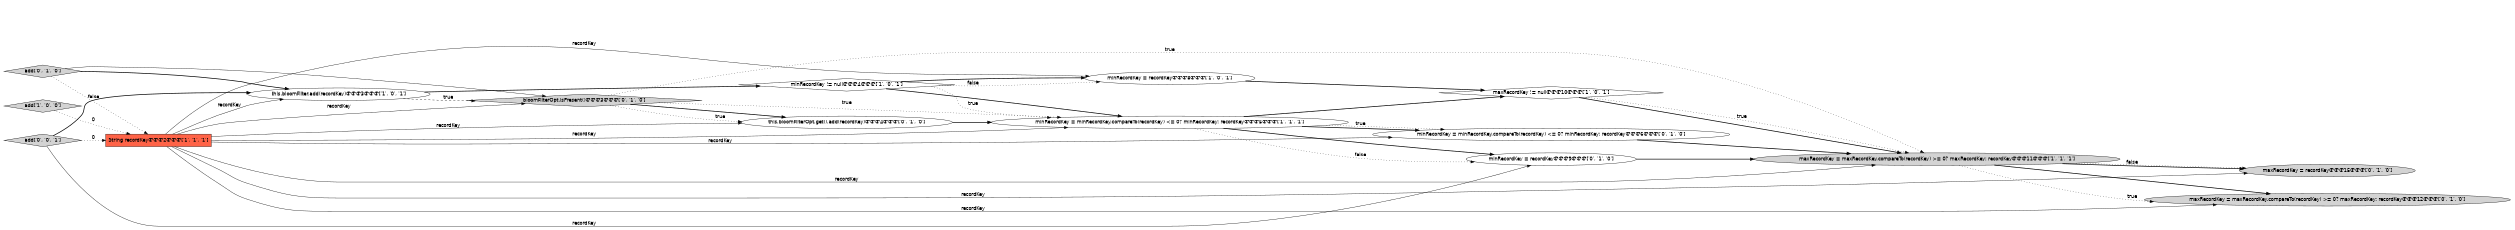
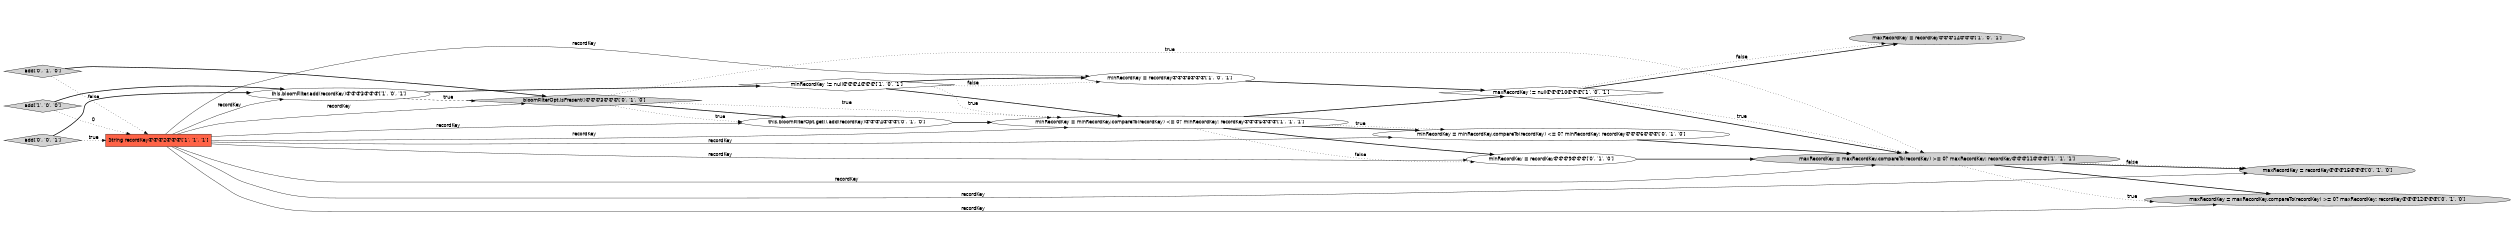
none -> (1937, 38)
(304, 75) -> (304, 75)
(183, 76) -> (167, 86)
(94, 138) -> (94, 138)
(775, 226) -> (837, 158)
